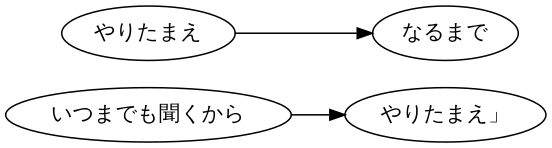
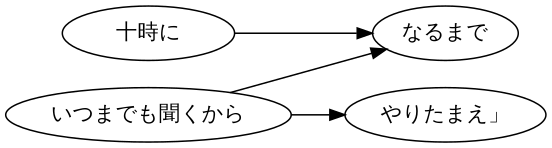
(148, 33) -> (148, 33)
none -> (301, 73)
